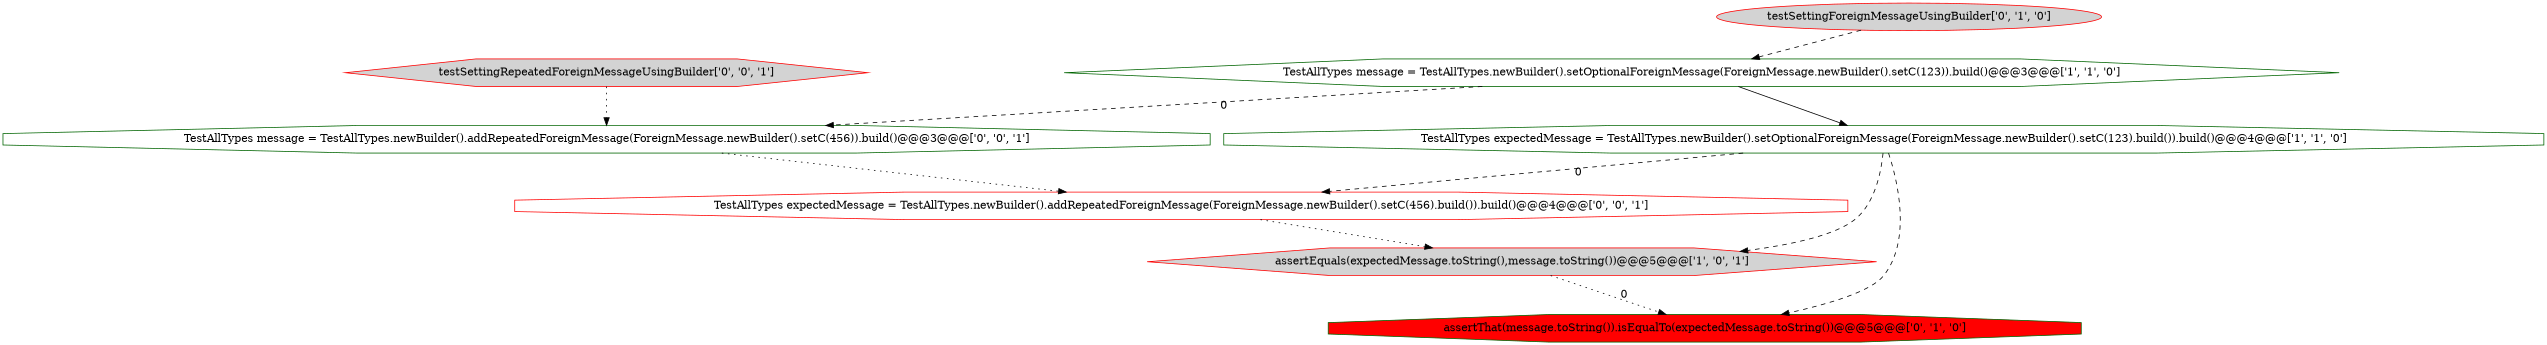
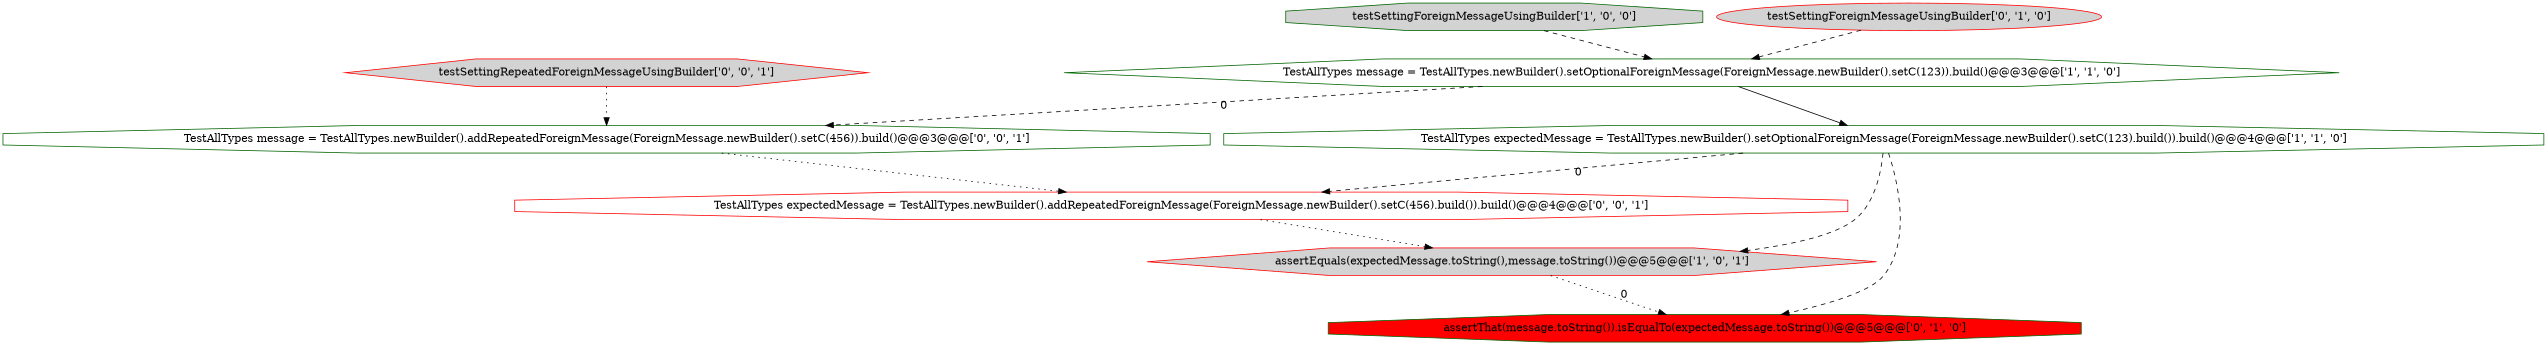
none -> (1494, 17)
